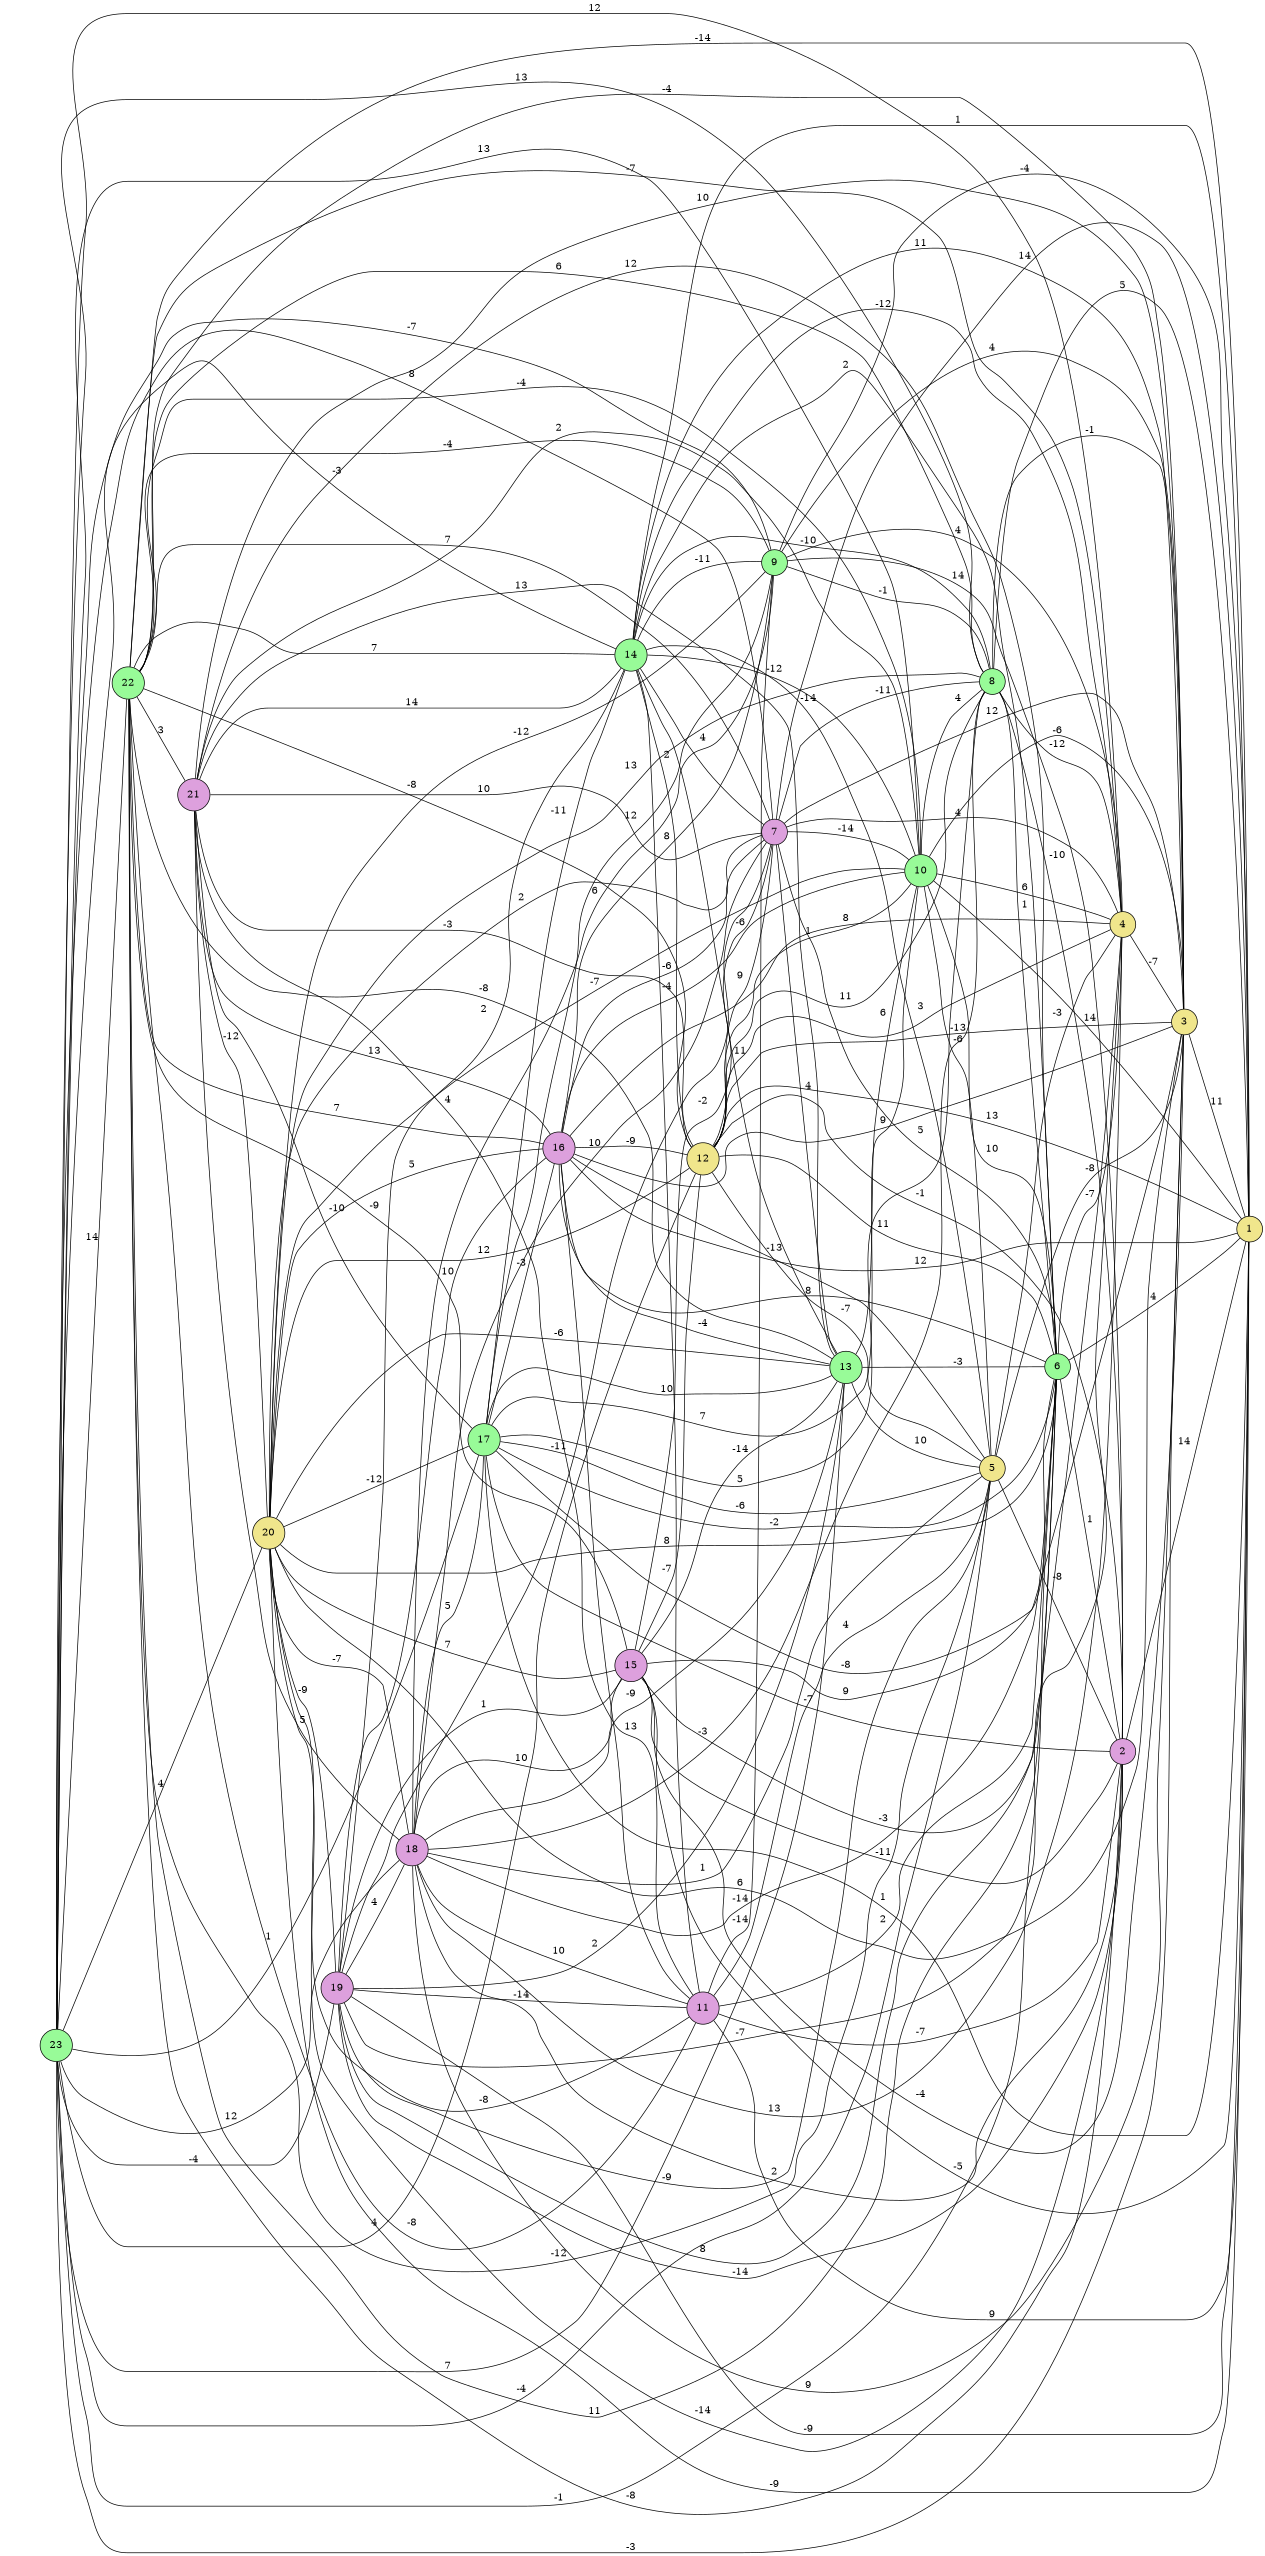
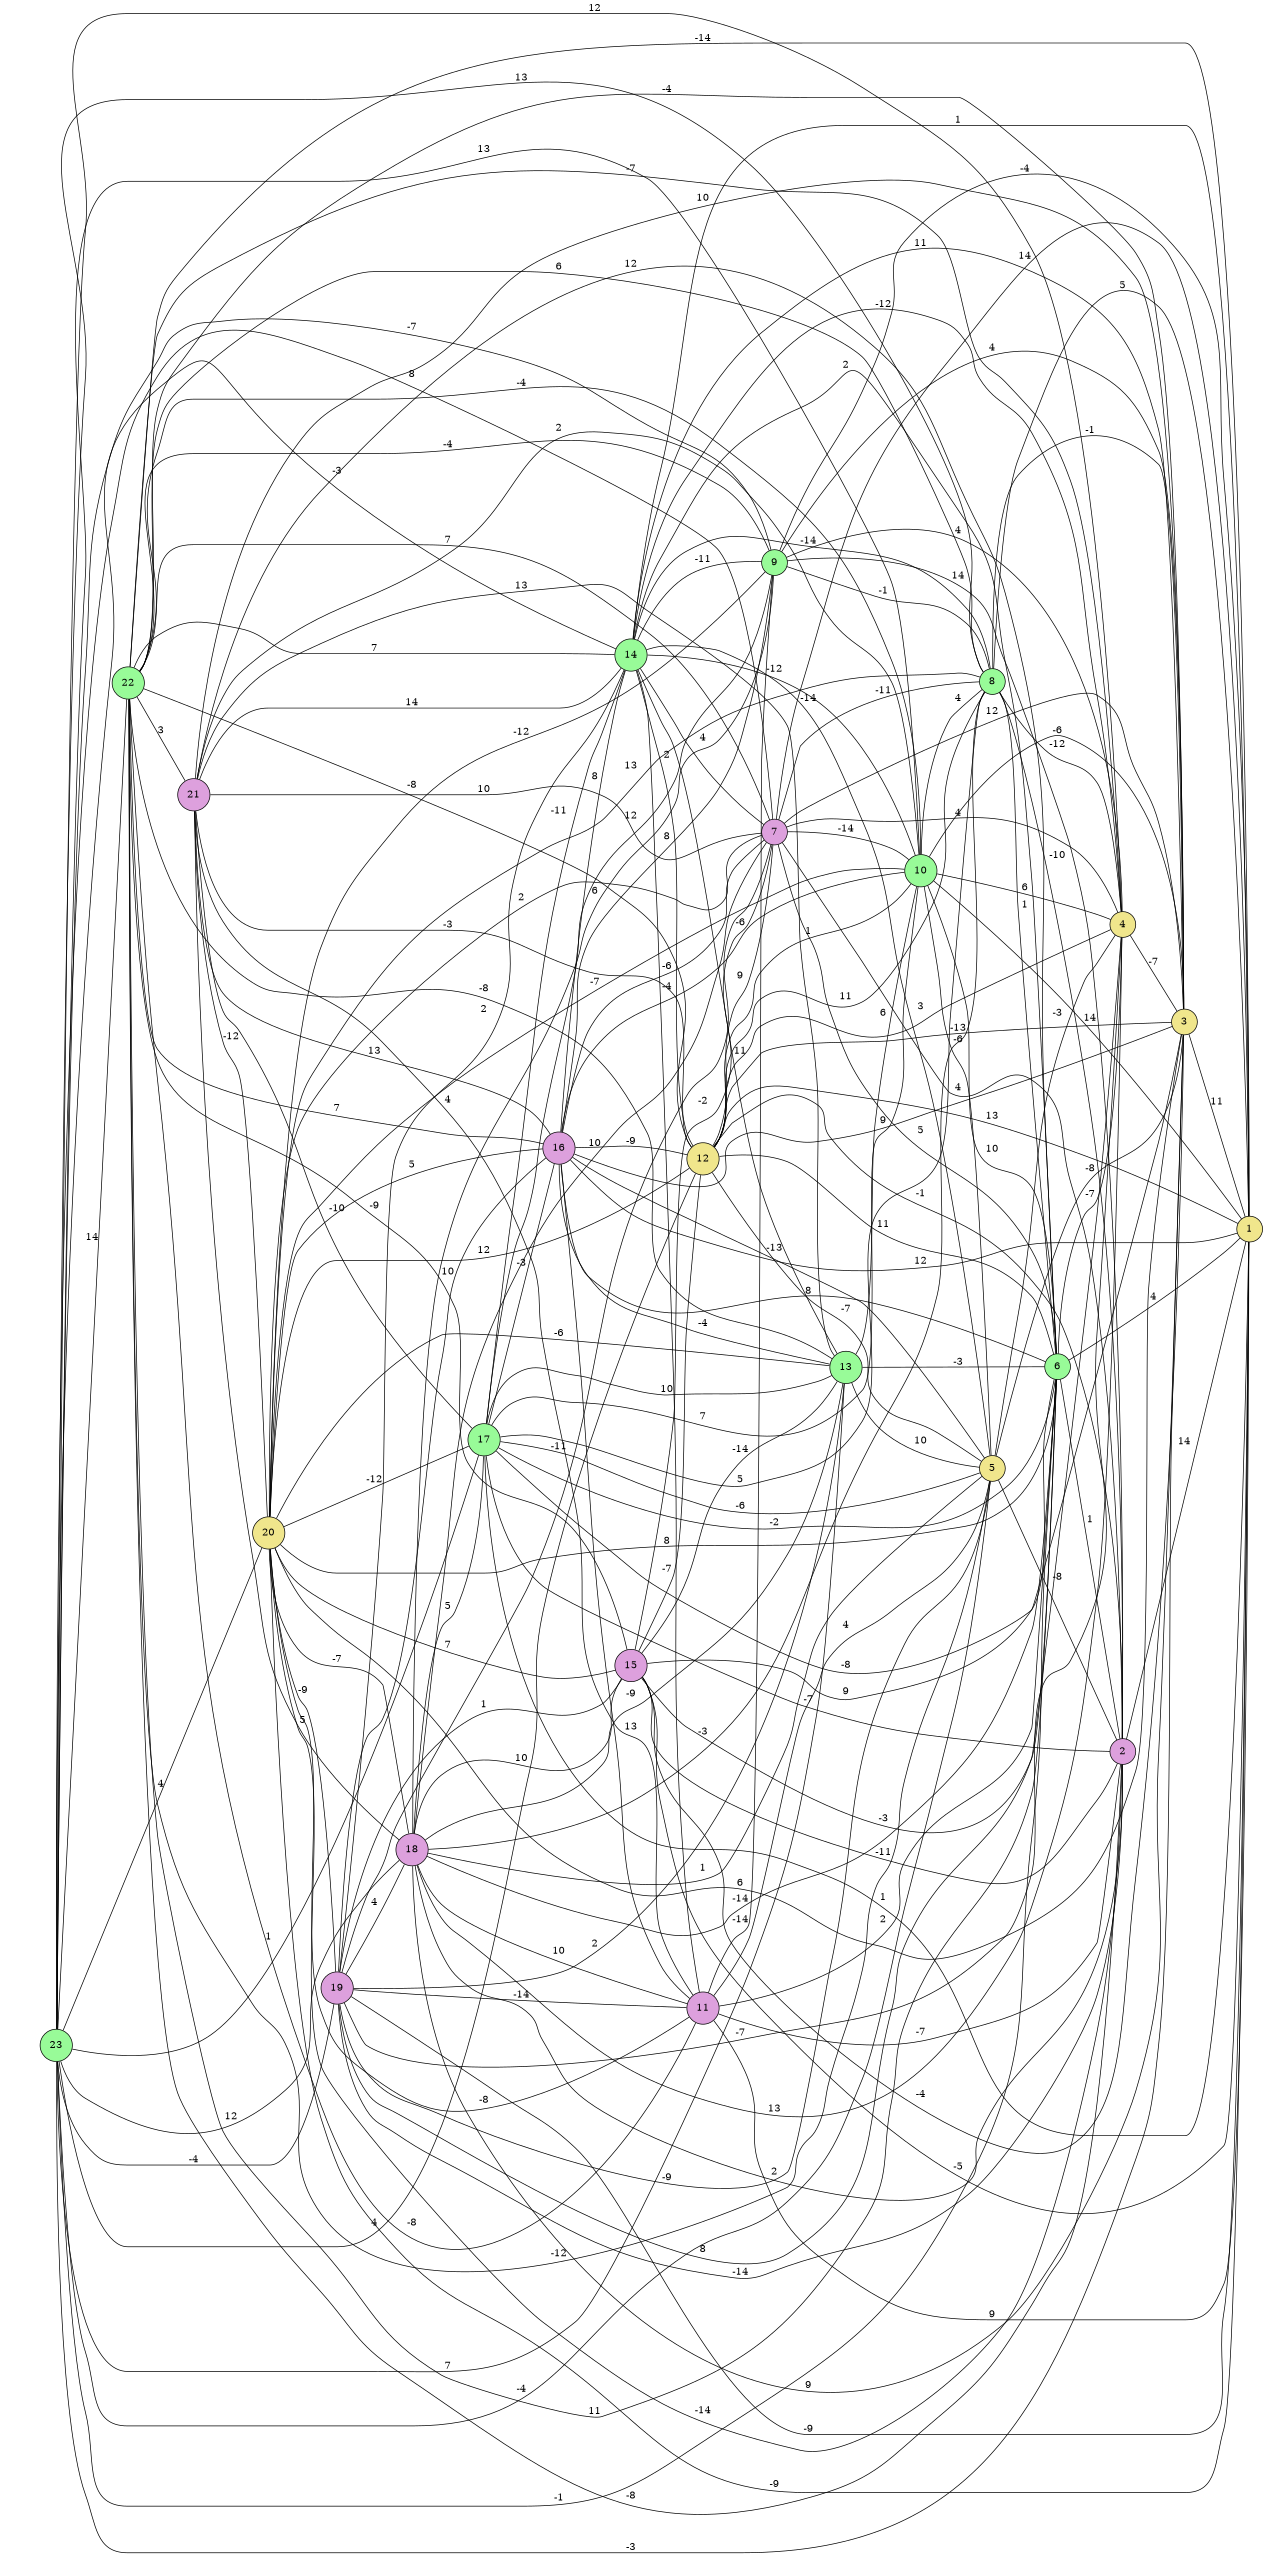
(809, 541) -> (809, 541)
(877, 922) -> (585, 888)
(803, 1113) -> (1079, 1210)
